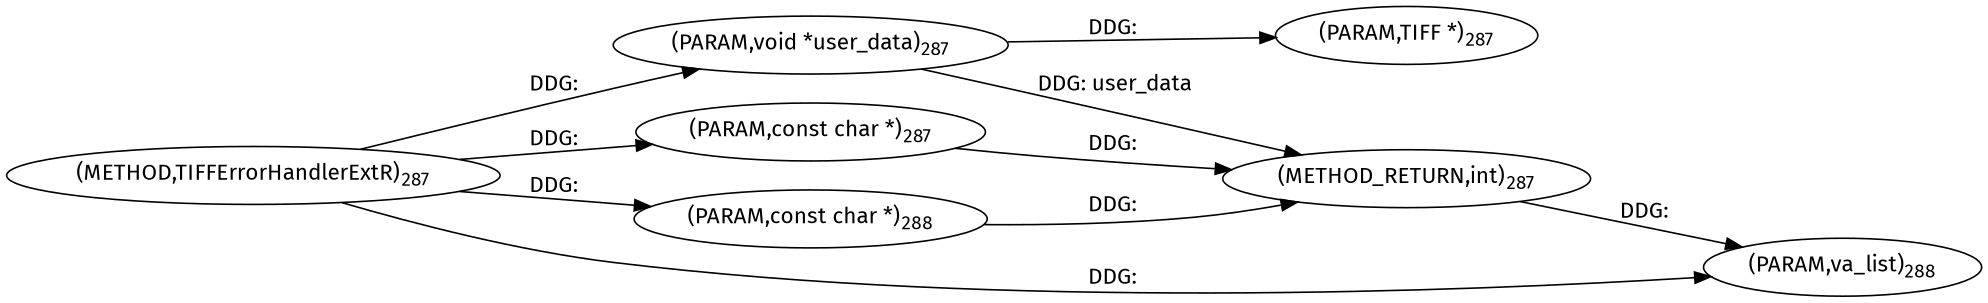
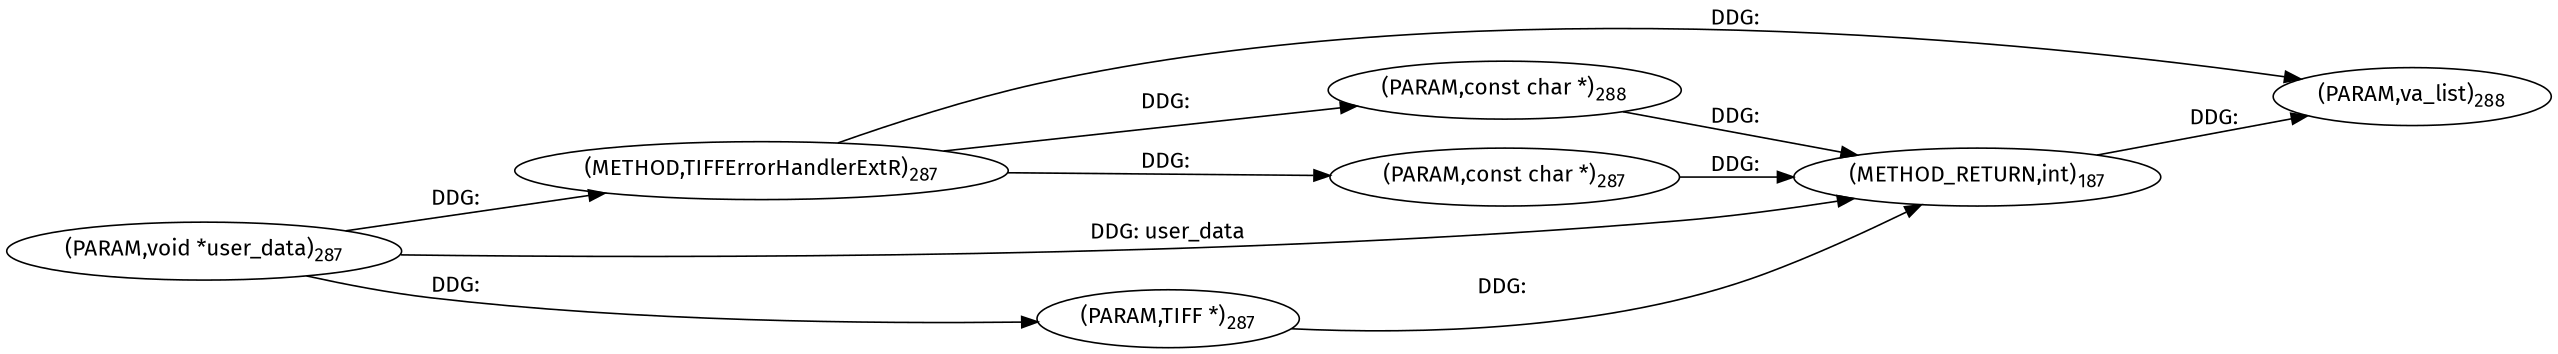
(522, 110) -> (467, 213)
(1521, 176) -> (2092, 175)
none -> (1607, 313)
